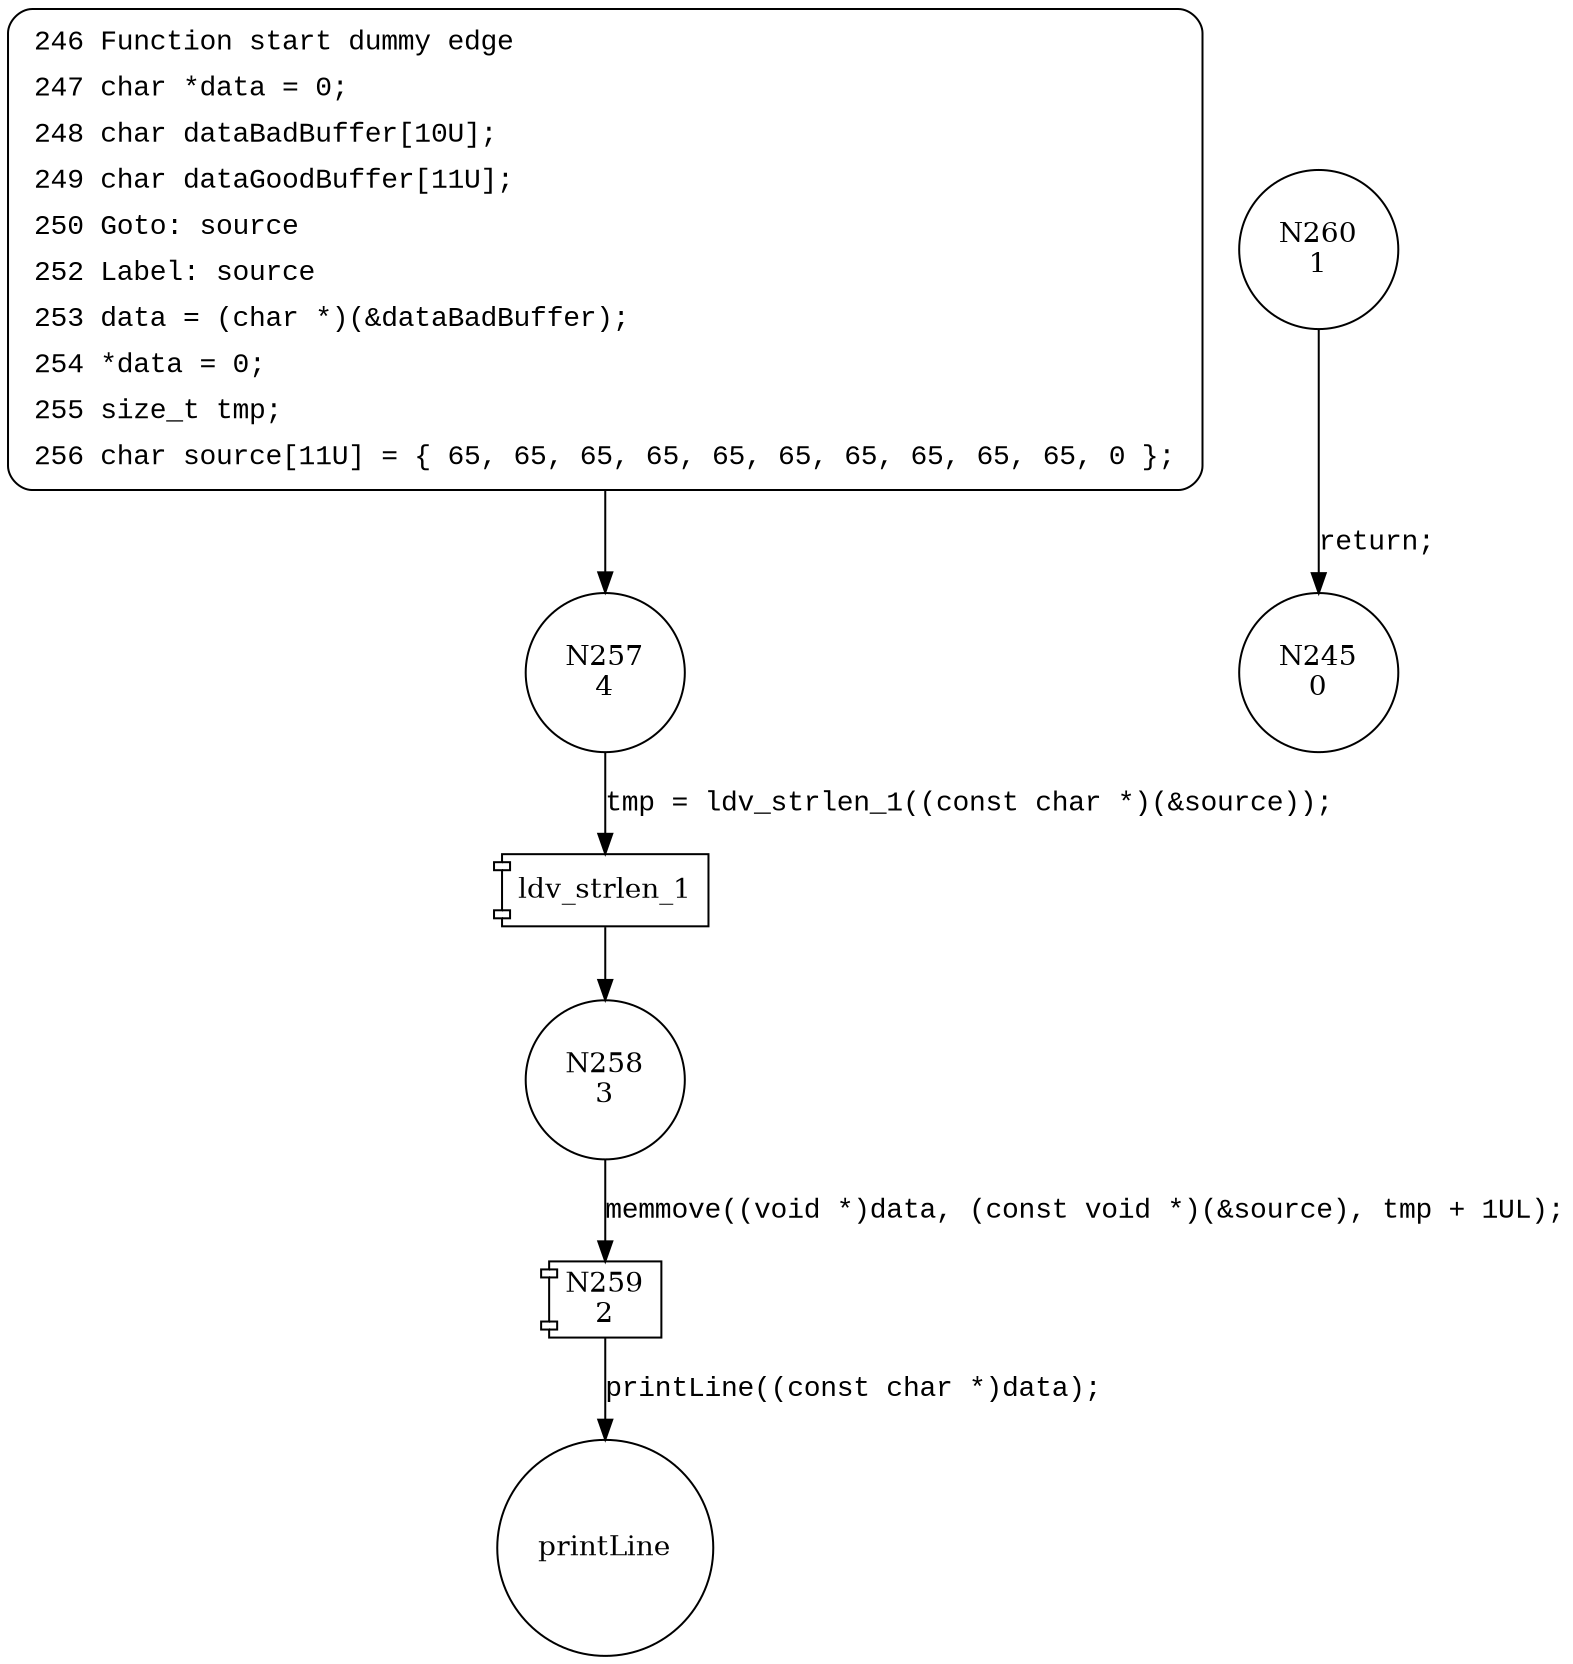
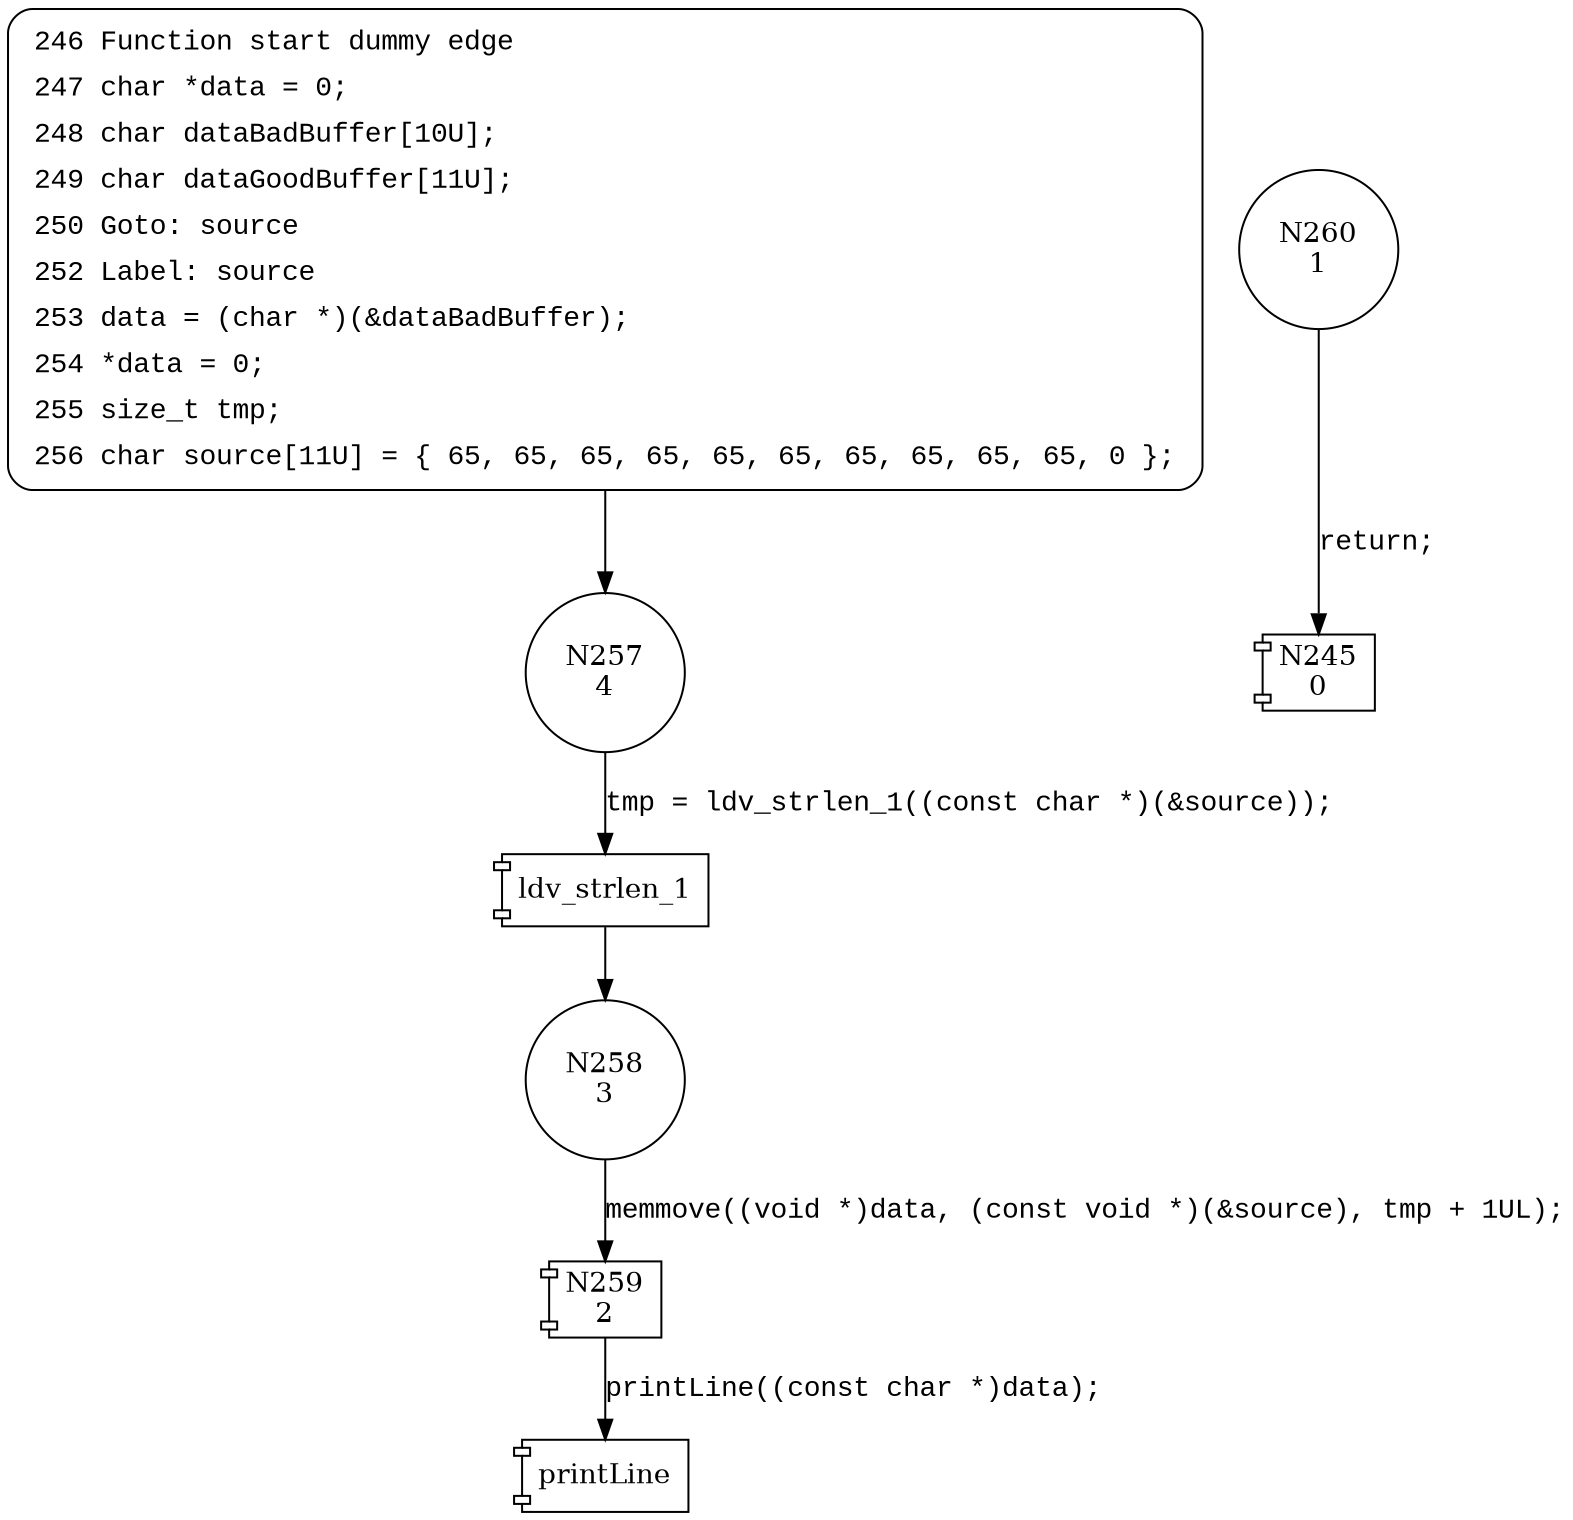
(1319, 673) -> (1319, 673)
(605, 1548) -> (605, 1476)
